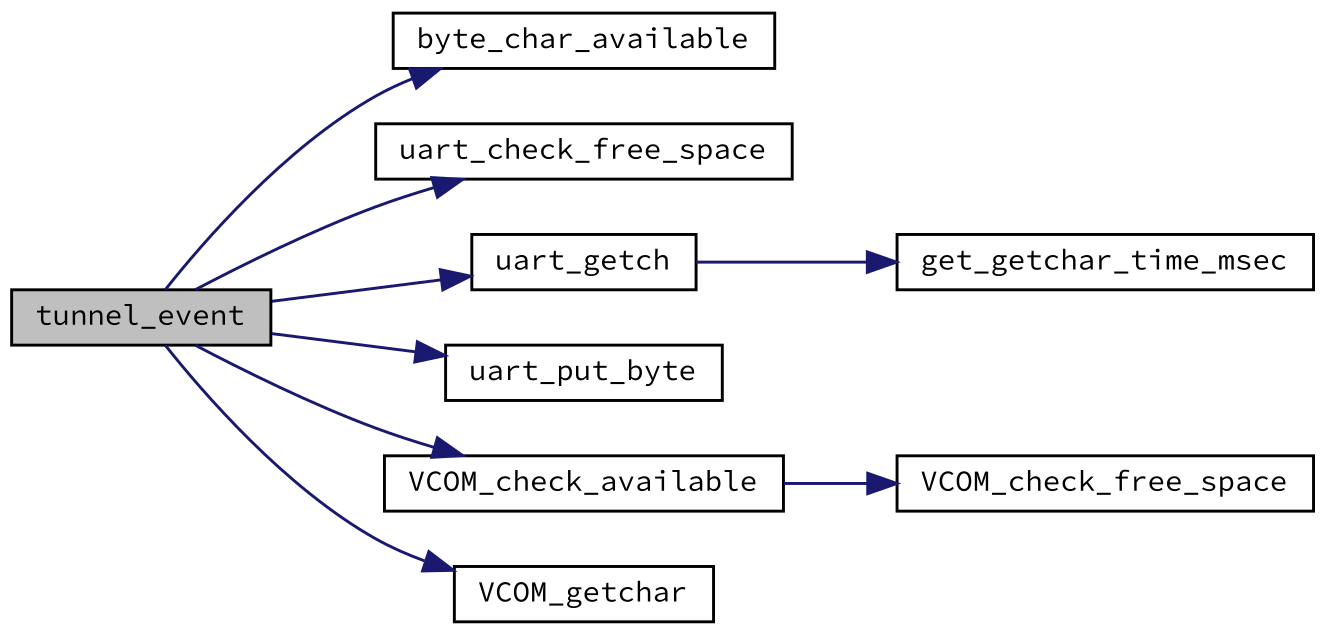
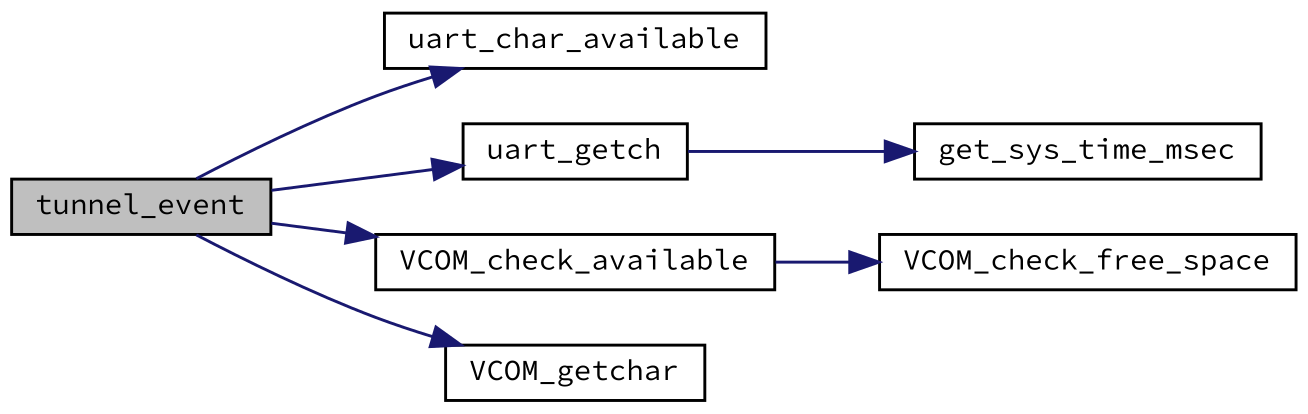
(584, 41) -> (575, 41)
(584, 151) -> none
(1105, 262) -> (1088, 151)
(584, 373) -> none
